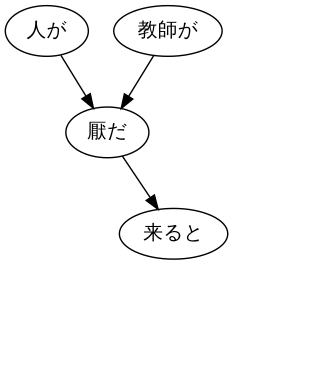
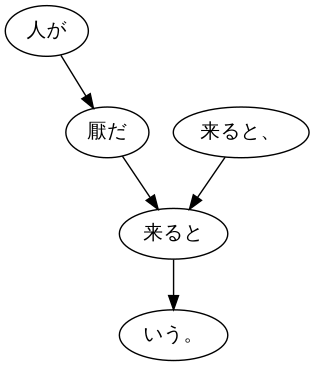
(168, 31) -> none
none -> (241, 132)
none -> (174, 335)
